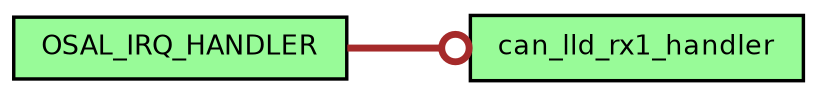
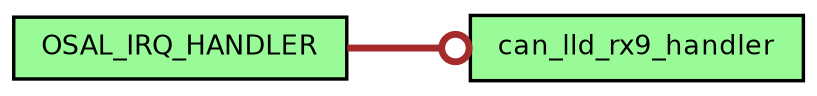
(637, 48) -> (637, 48)
